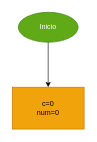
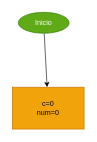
(48, 27) -> (44, 23)
